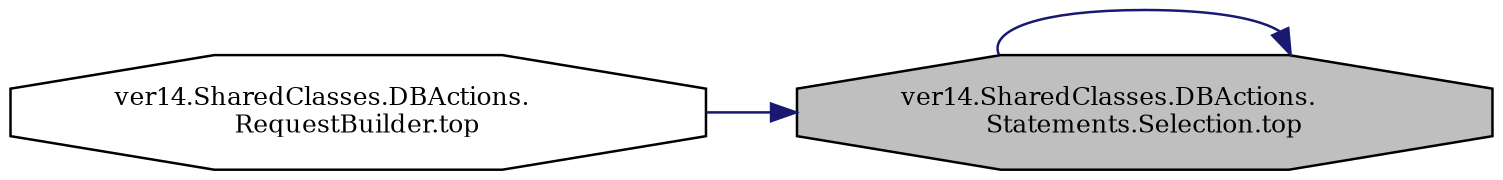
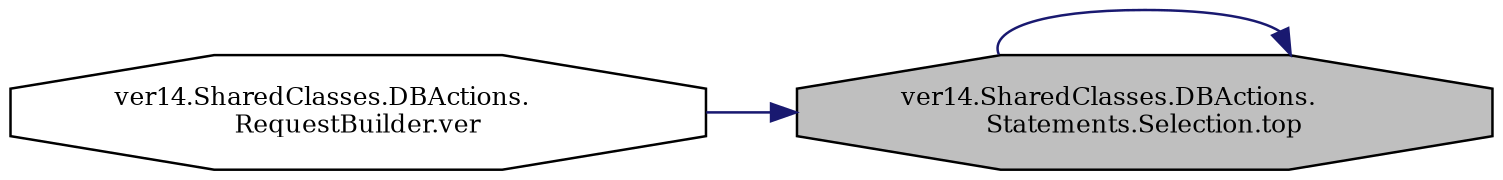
(358, 112) -> (358, 112)
